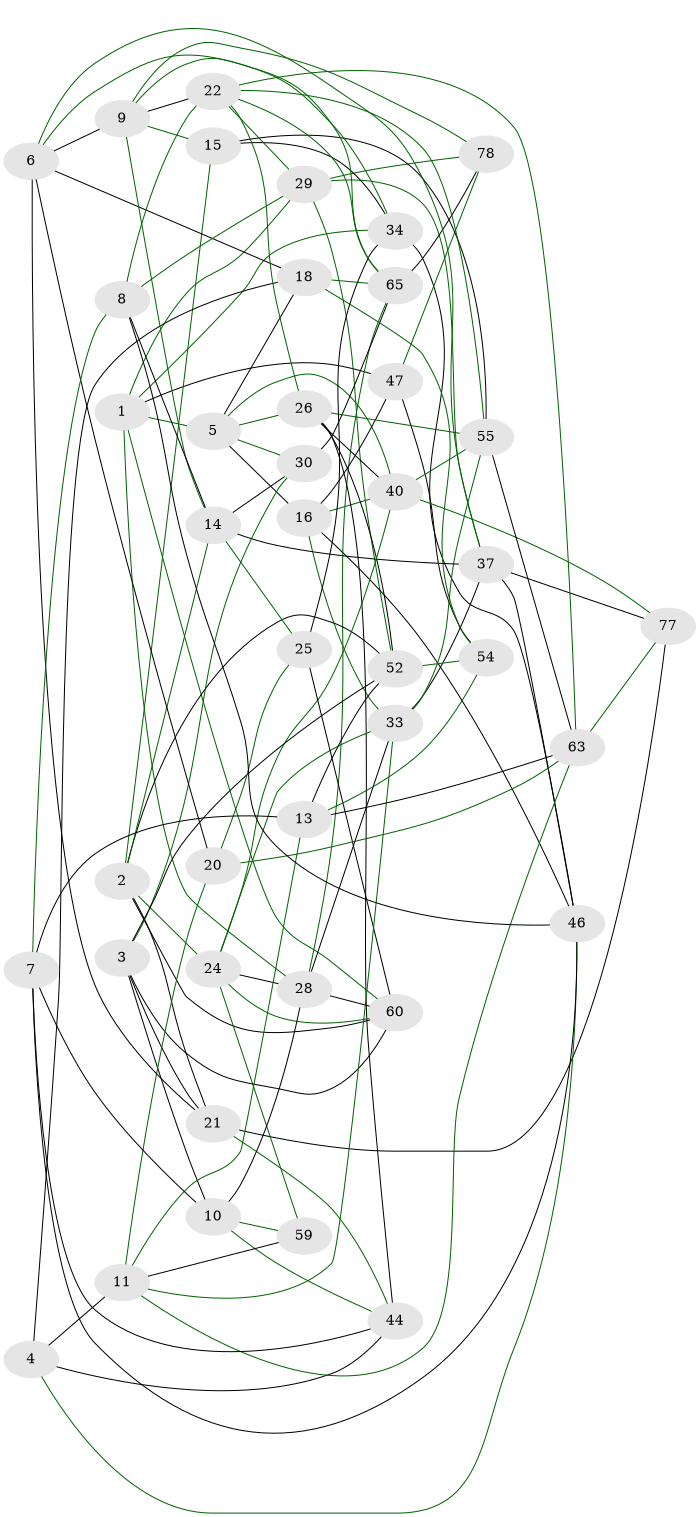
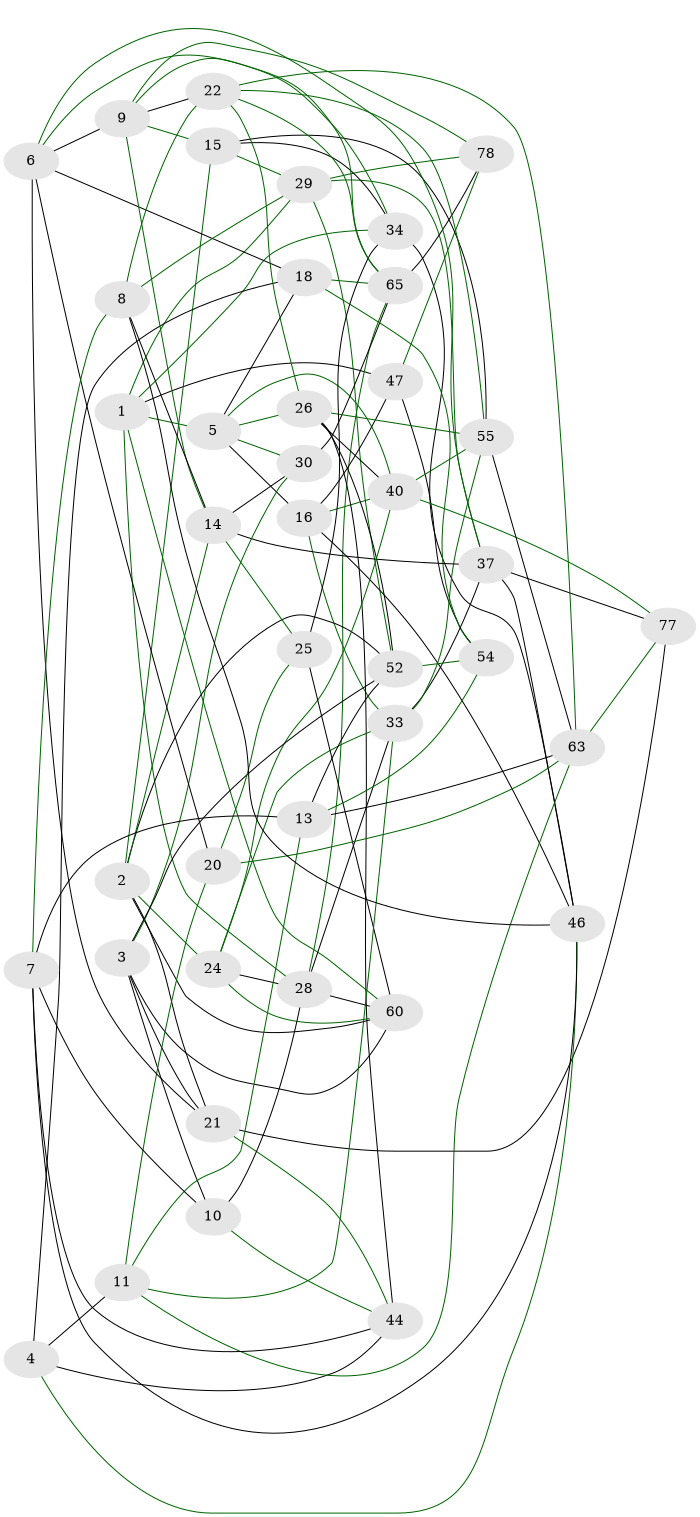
(271, 150) -> (251, 162)
(304, 1236) -> none
